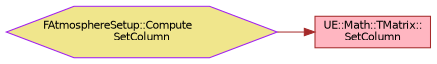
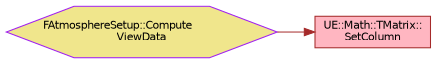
(142, 32) -> (142, 32)
